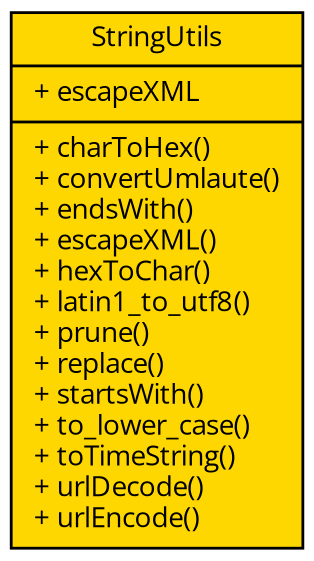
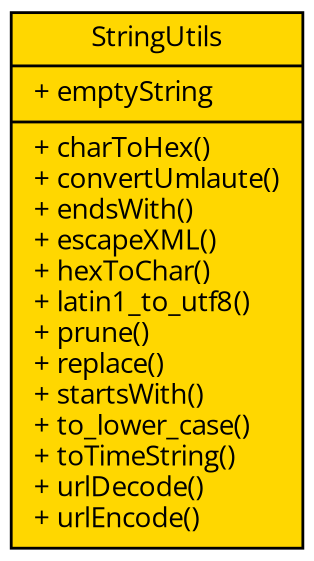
(118, 93) -> (123, 93)
